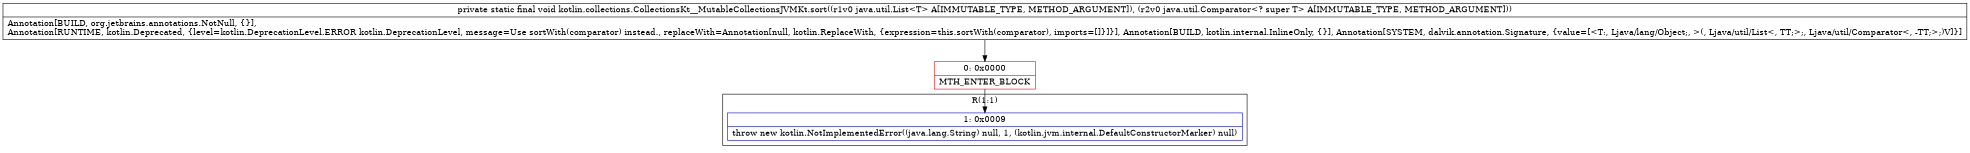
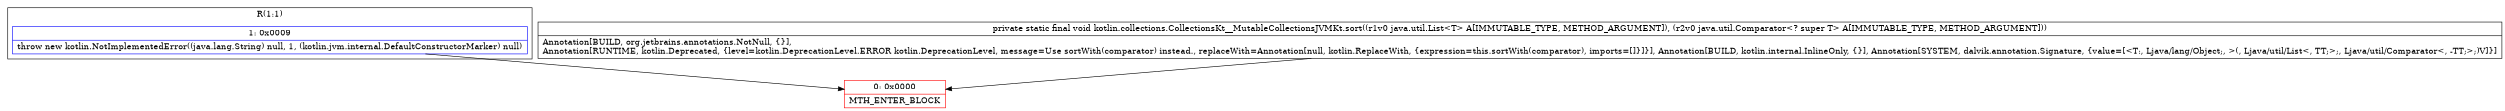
(985, 98) -> (632, 71)
